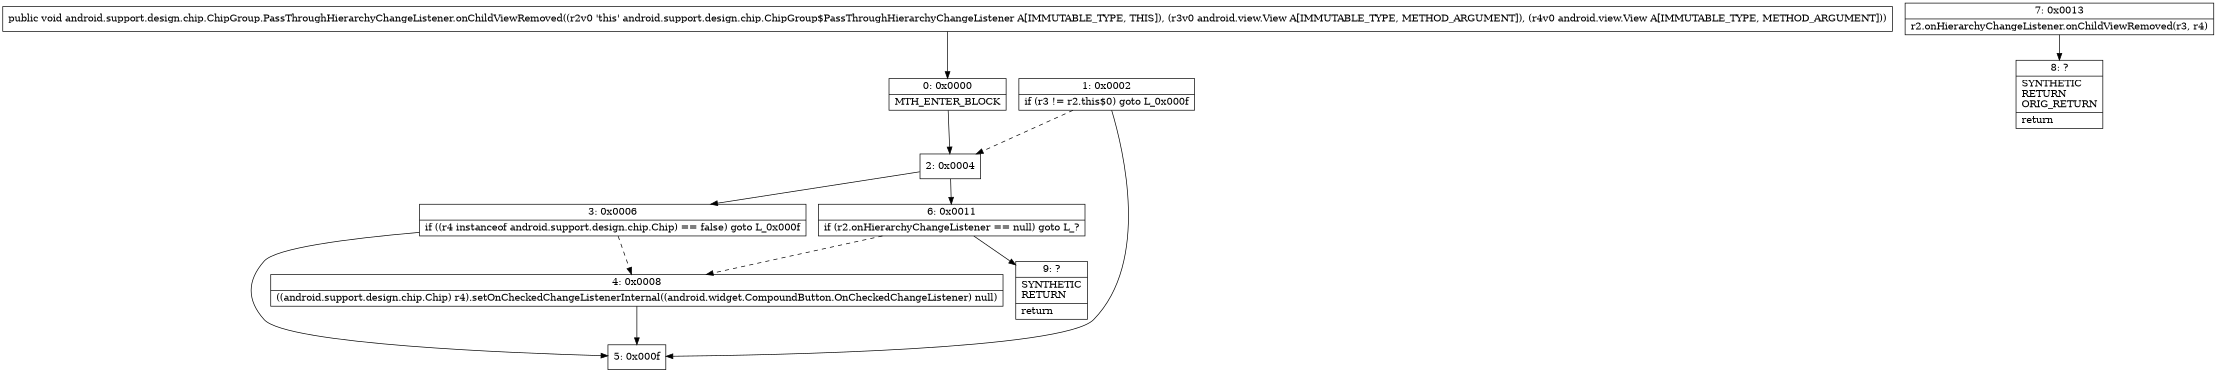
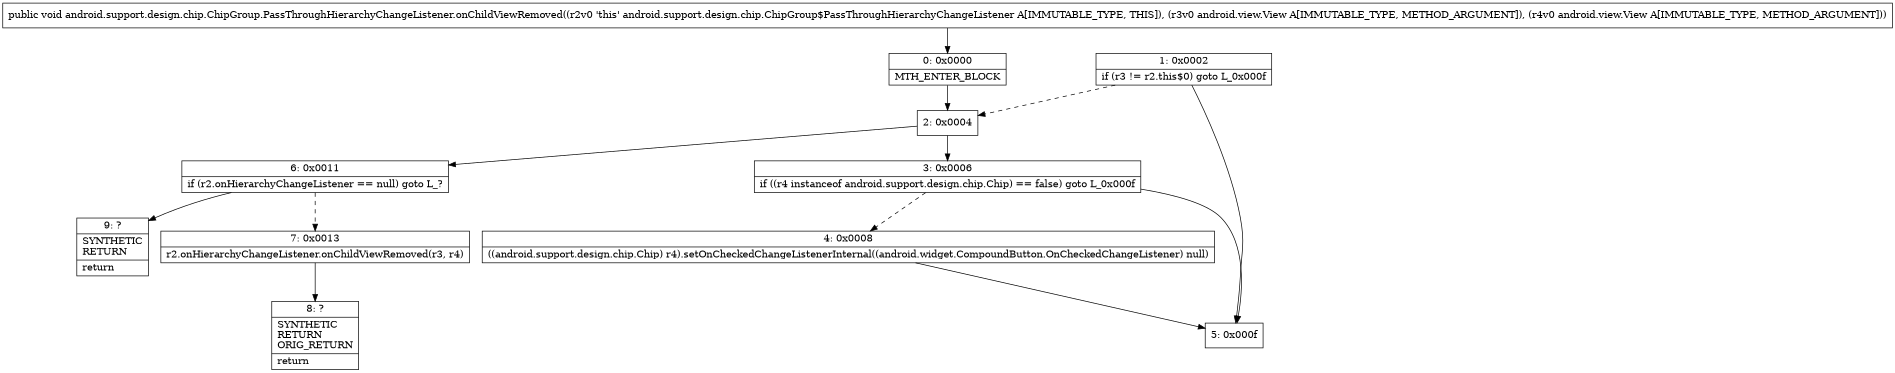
(798, 254) -> (315, 208)
